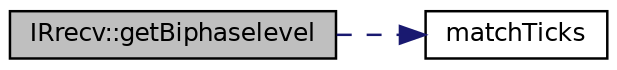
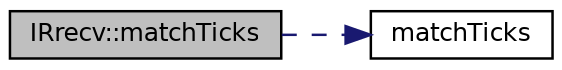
(173, 35) -> (146, 35)
